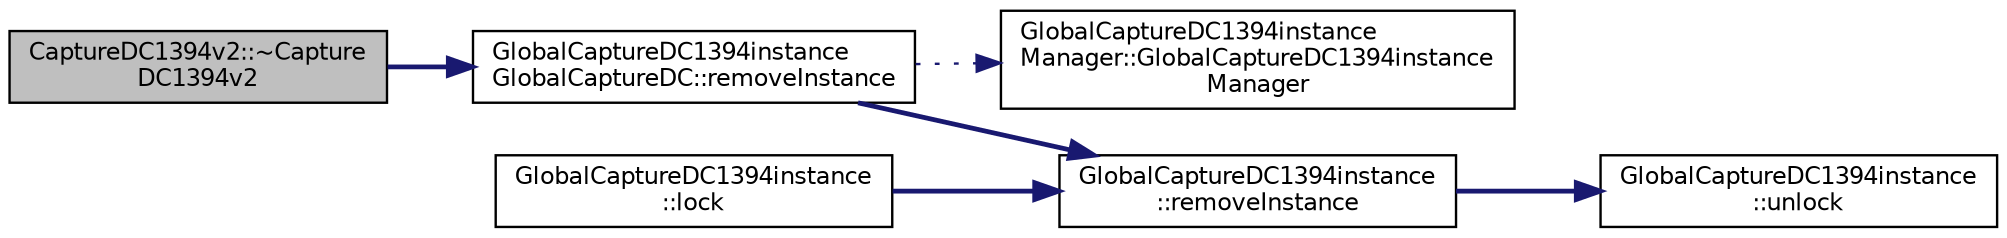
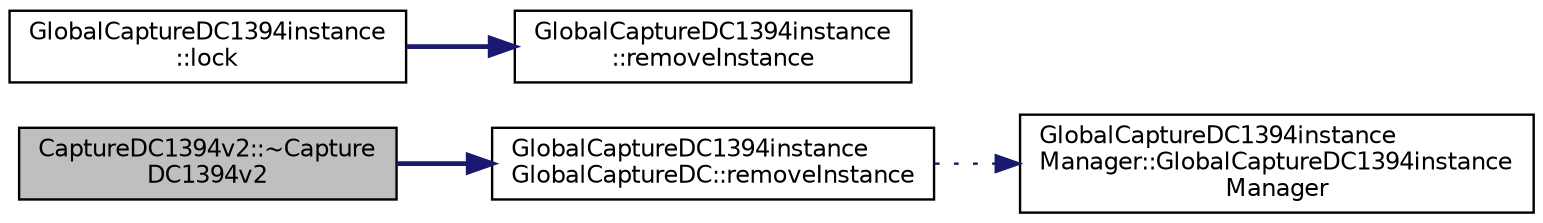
(964, 126) -> none
(1799, 191) -> none
